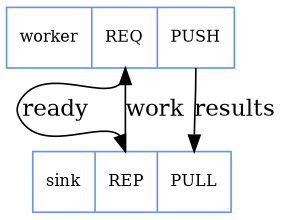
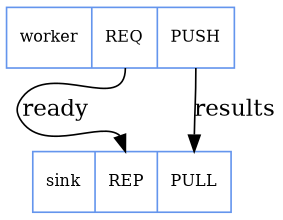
(125, 118) -> none
